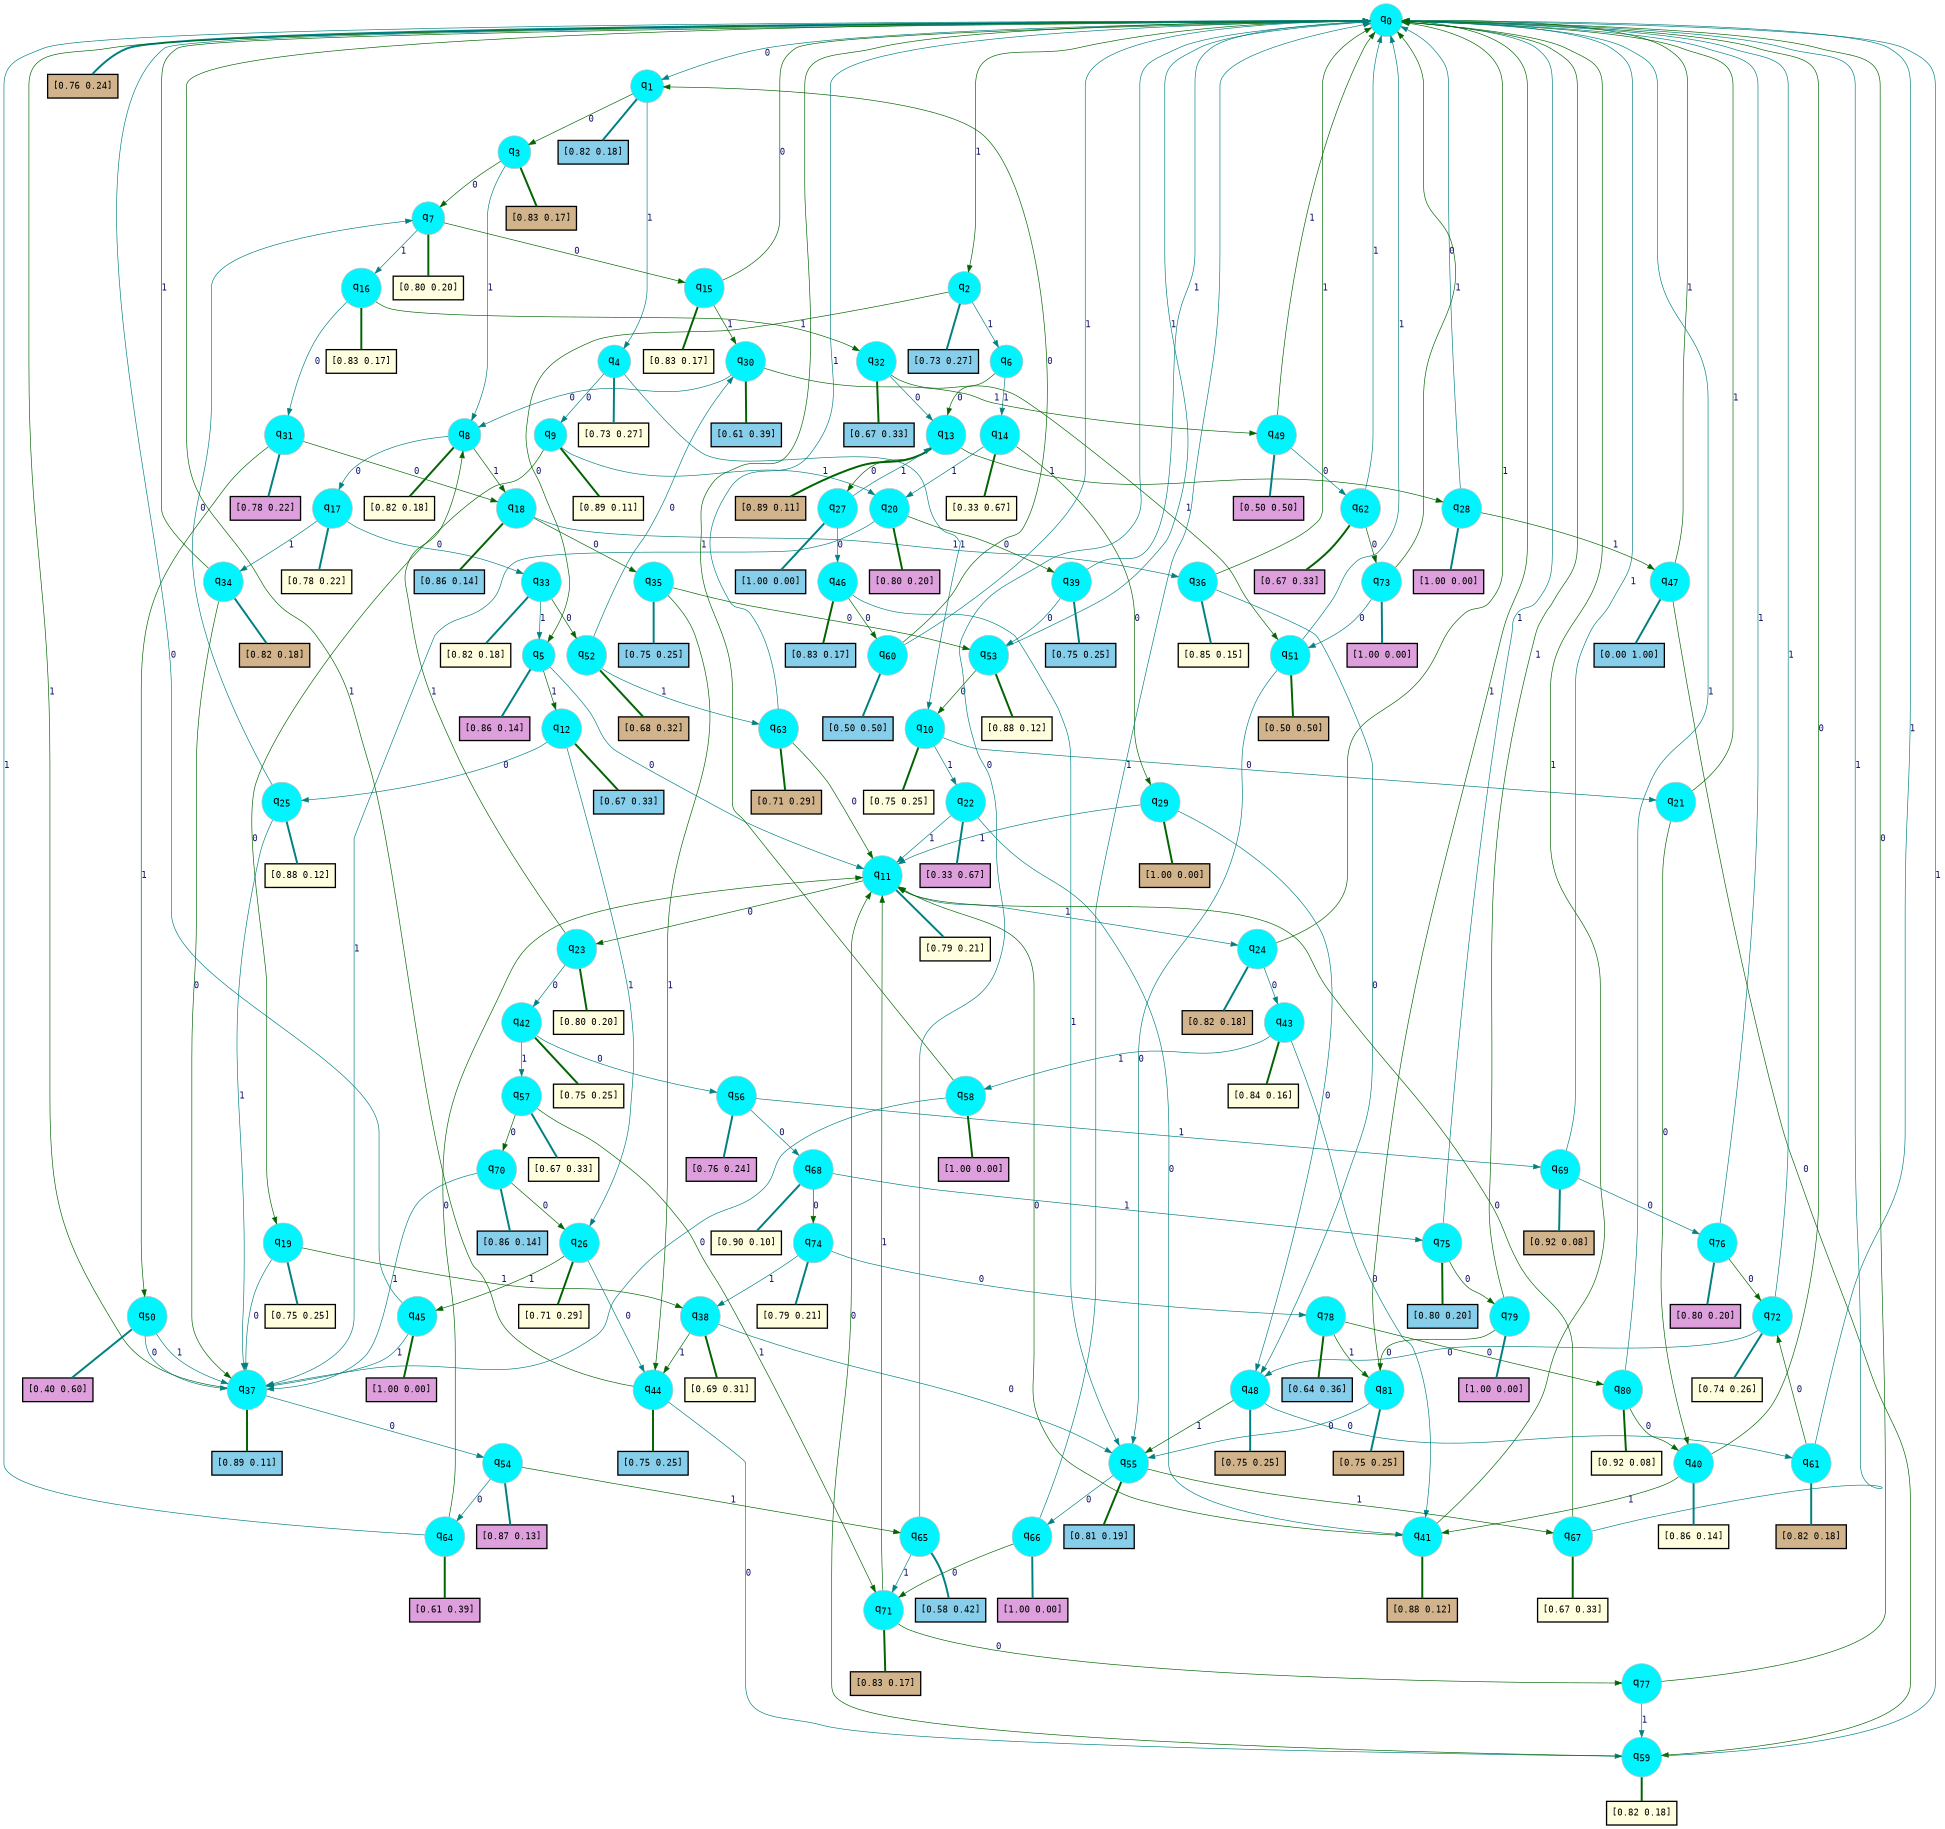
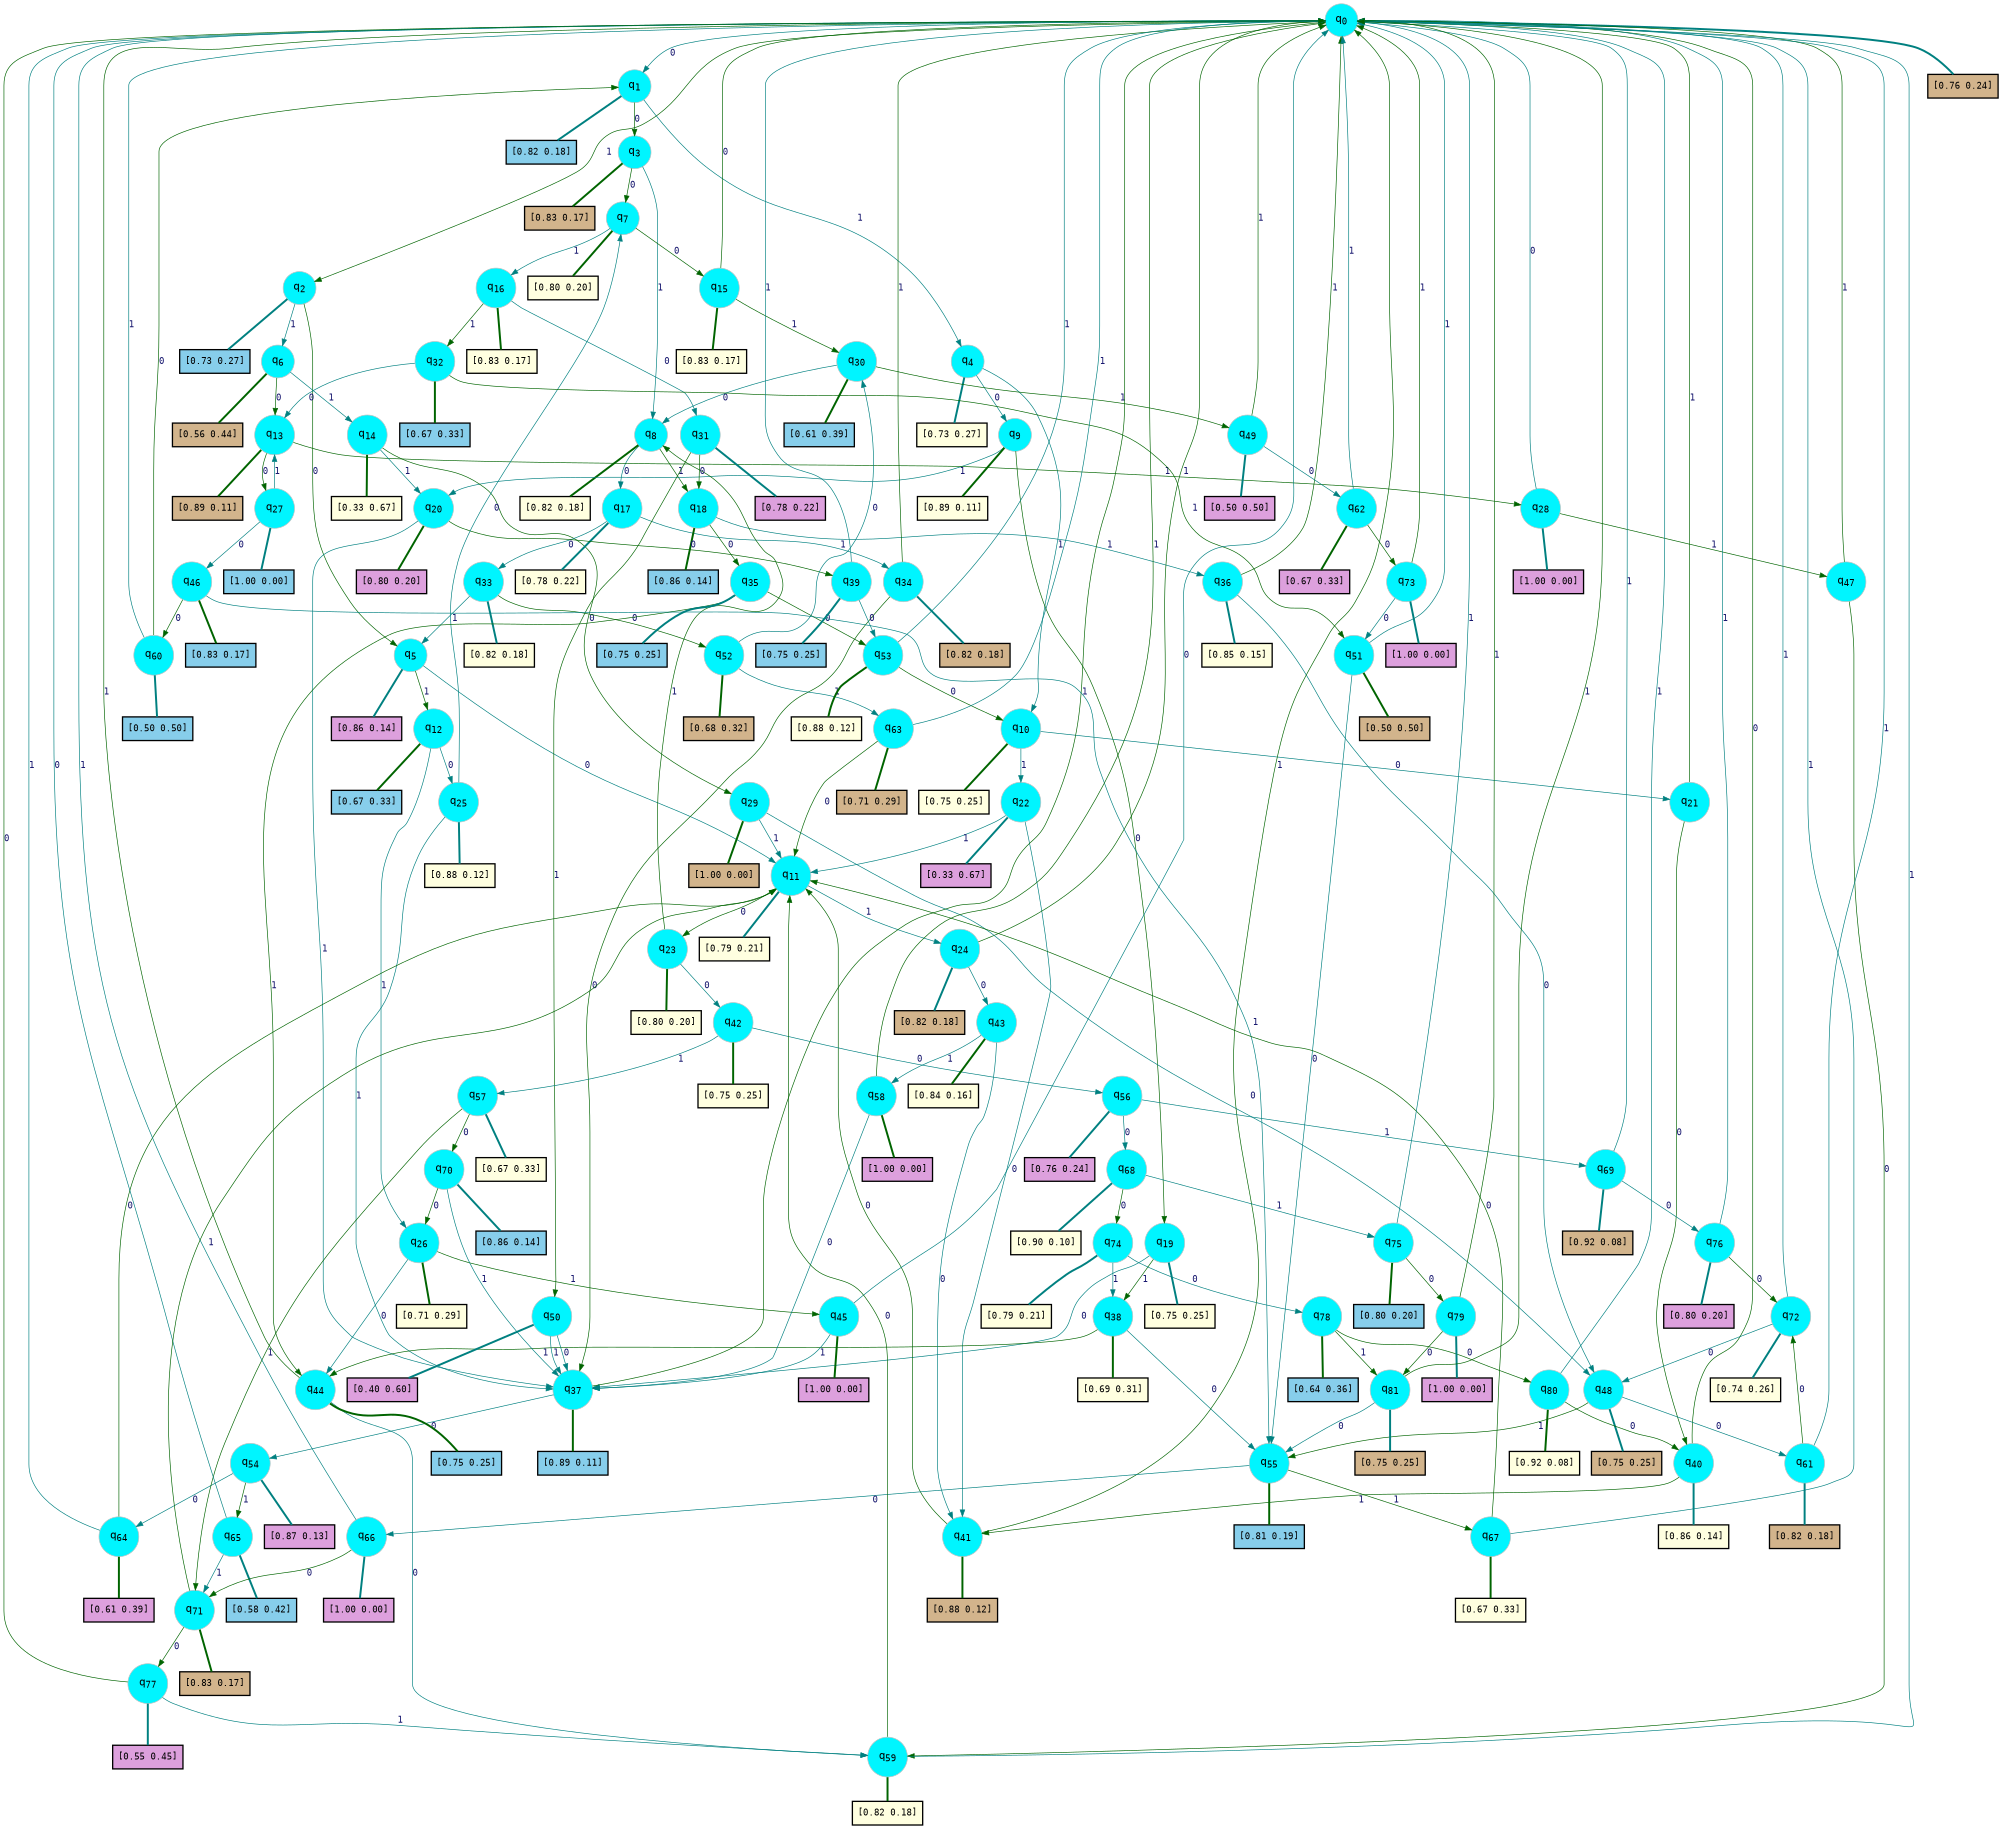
none -> (208, 435)
(1629, 655) -> none
none -> (148, 1757)
